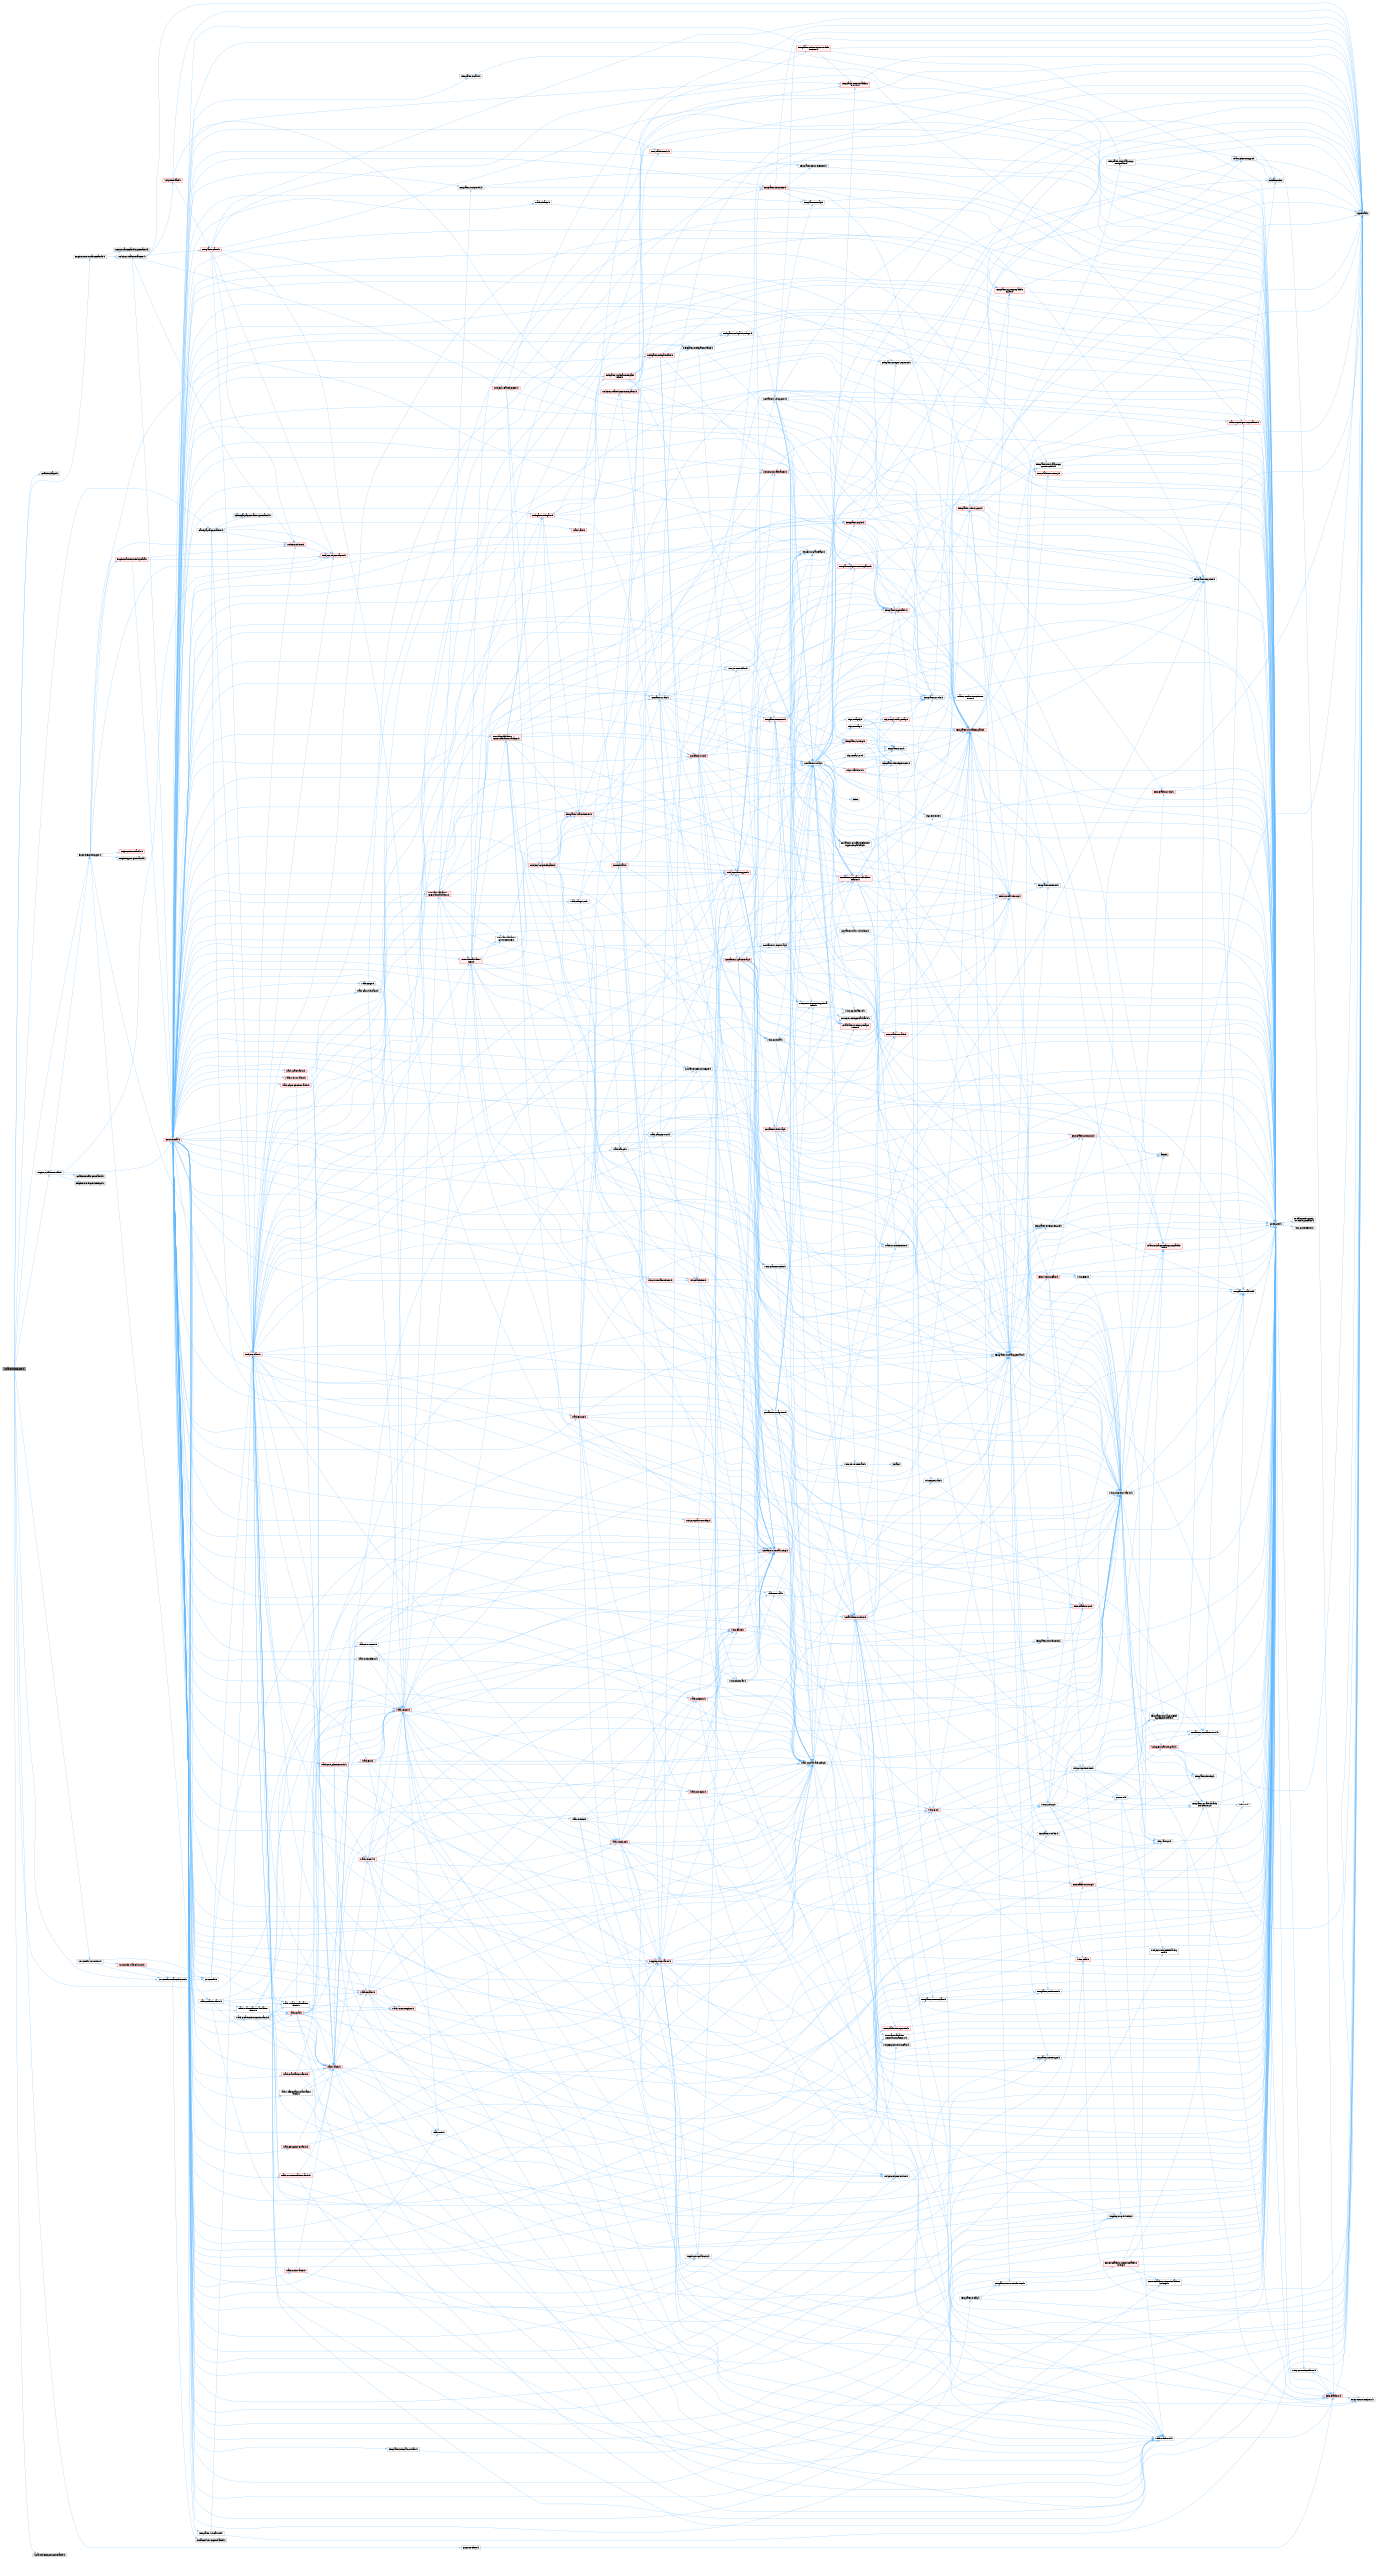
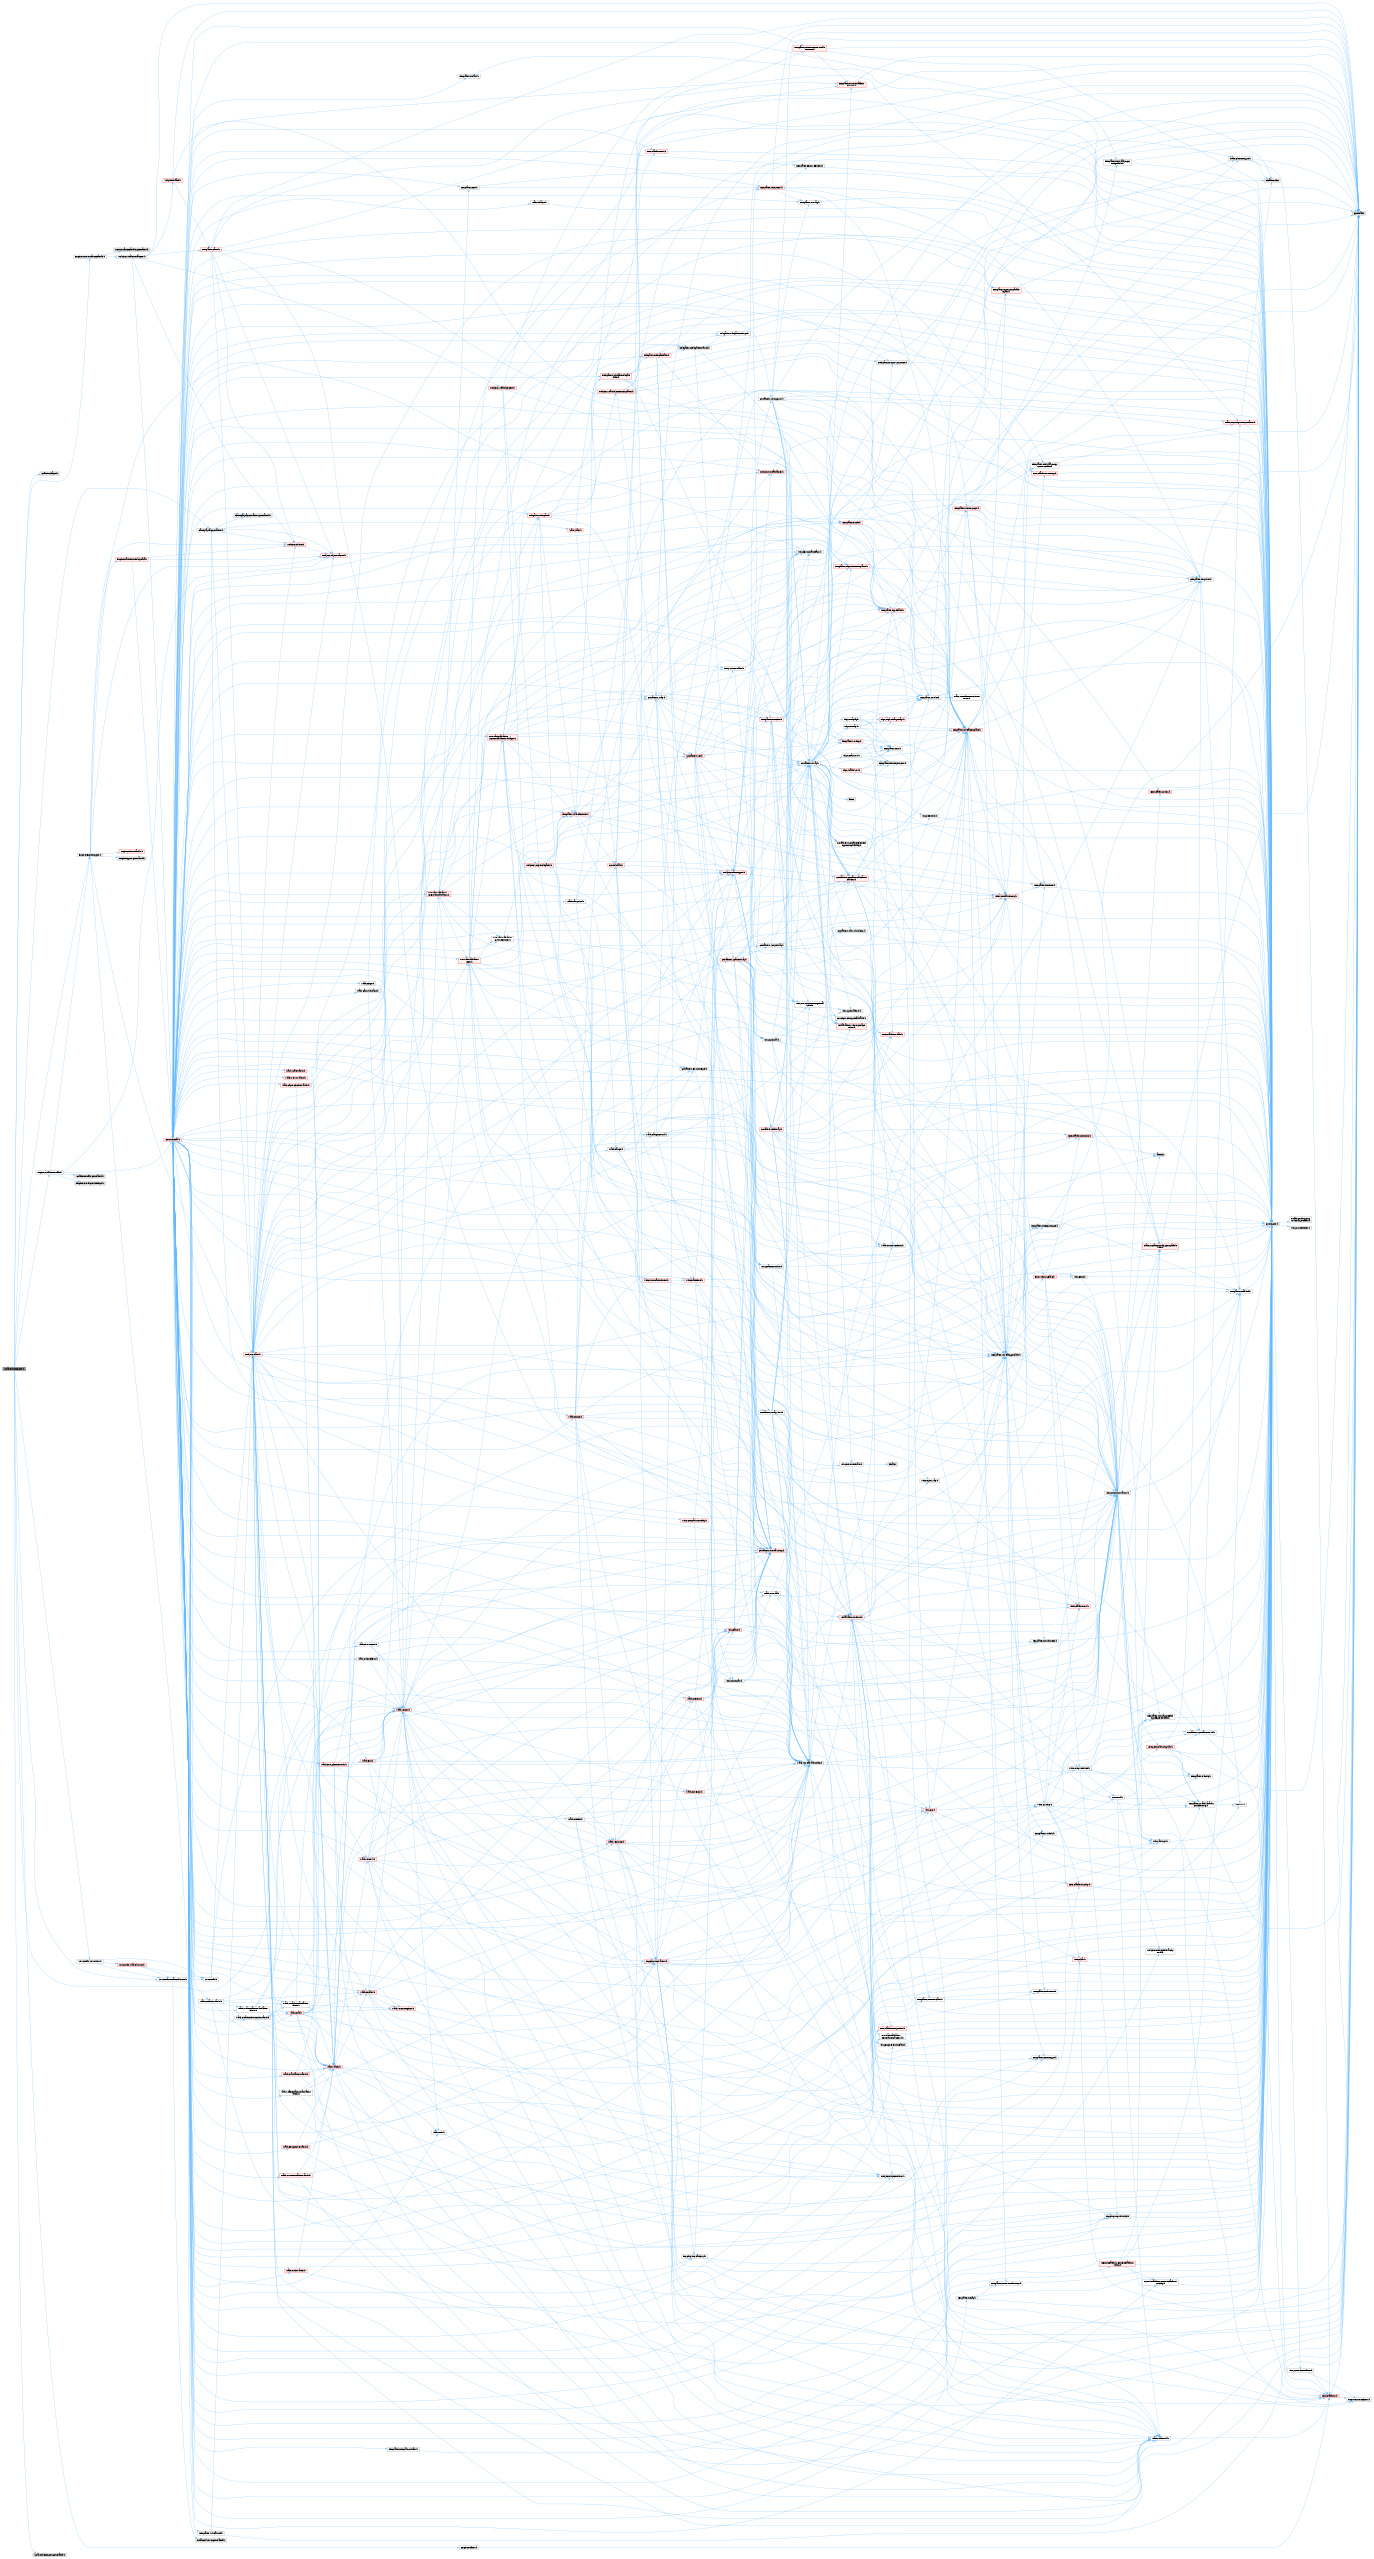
(471, 188) -> (469, 188)
